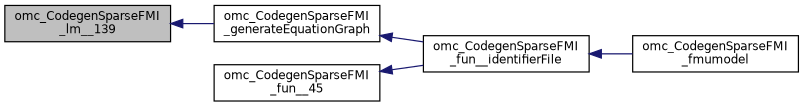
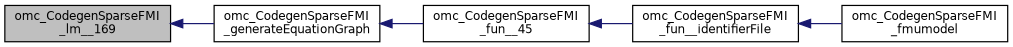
(88, 24) -> (88, 24)
(408, 40) -> (408, 24)
